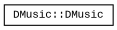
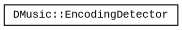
(59, 15) -> (91, 15)
